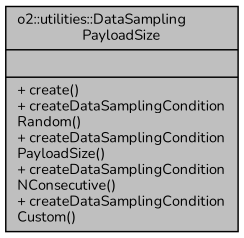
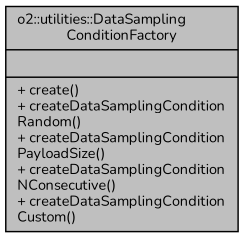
(122, 35) -> (122, 35)
